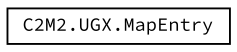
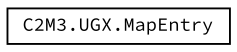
(119, 26) -> (119, 26)
